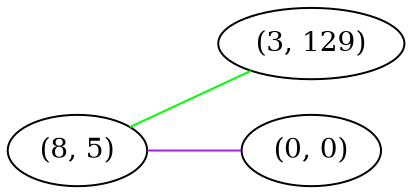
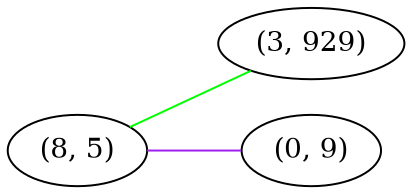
(311, 44) -> (311, 44)
(311, 151) -> (311, 151)
